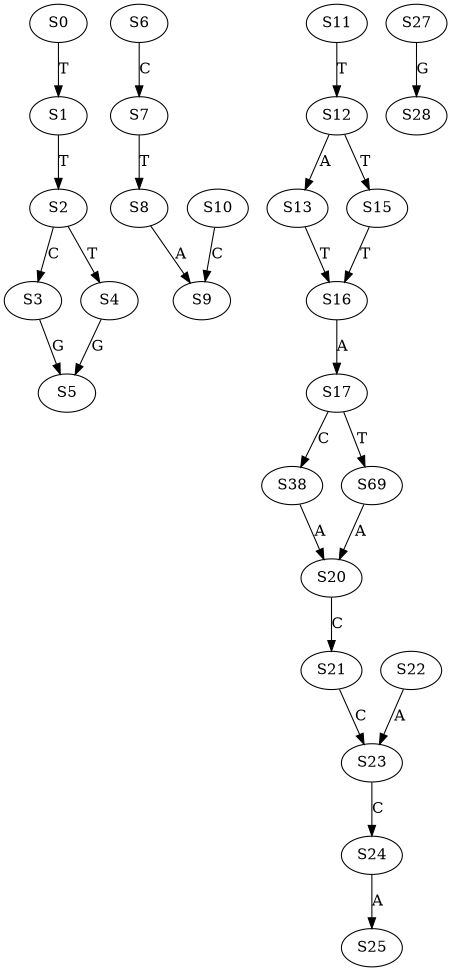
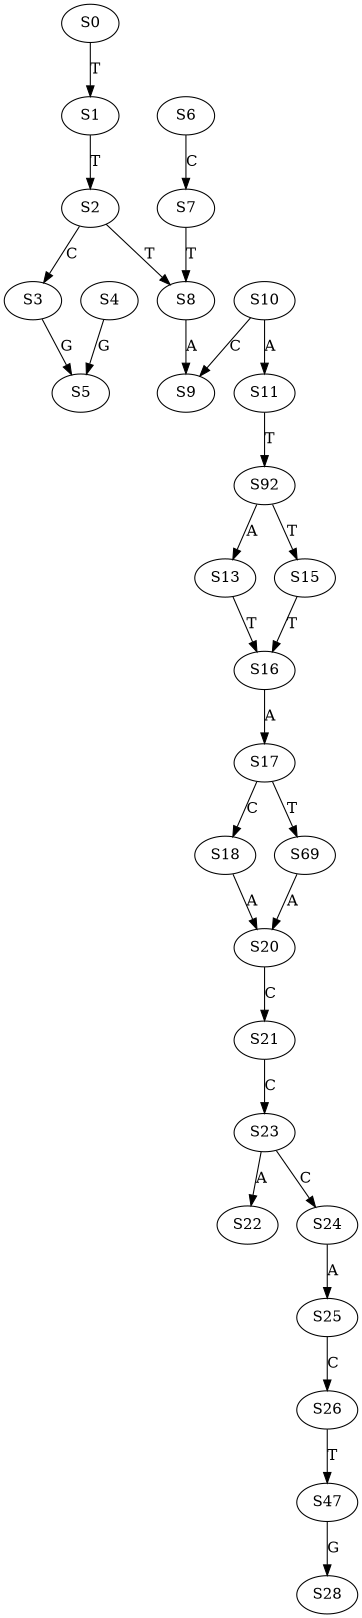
(416, 23) -> (327, 1502)
(337, 116) -> (265, 486)
(81, 250) -> (134, 251)
none -> (265, 342)
(292, 486) -> (225, 855)
(394, 712) -> (257, 1174)
none -> (327, 1410)
